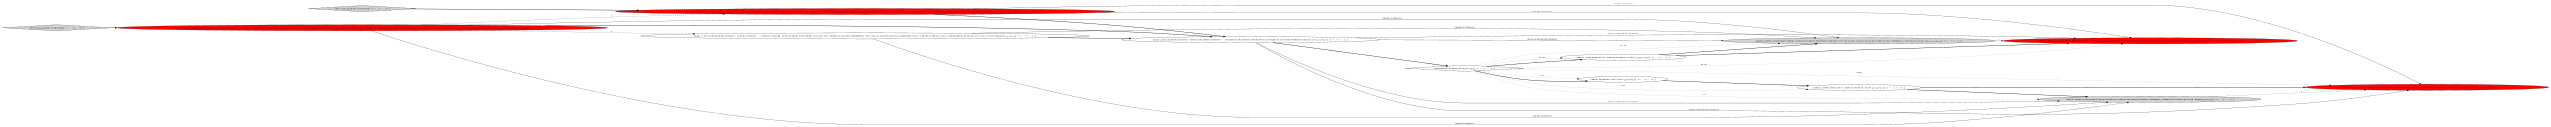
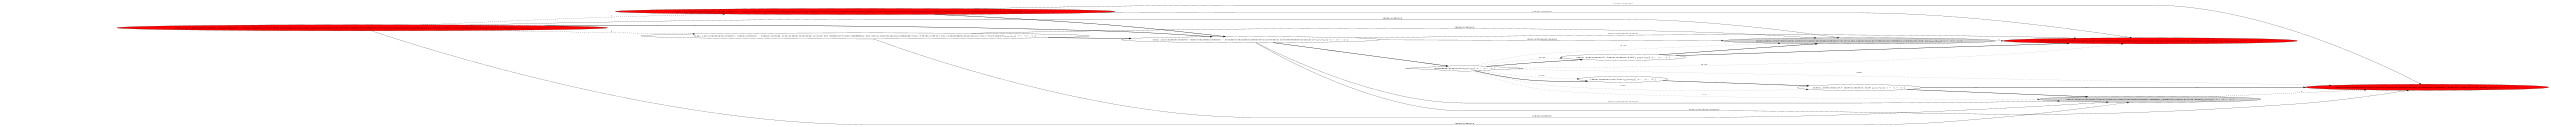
(362, 9) -> none
(57, 28) -> none
